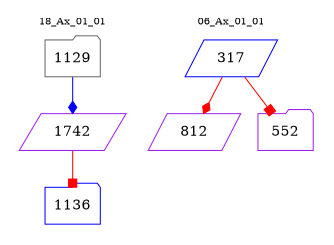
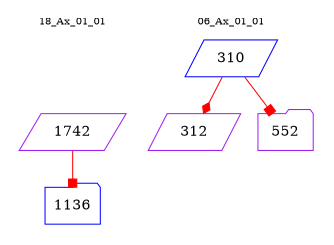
(73, 58) -> none
(231, 58) -> (231, 58)
(194, 132) -> (194, 132)
